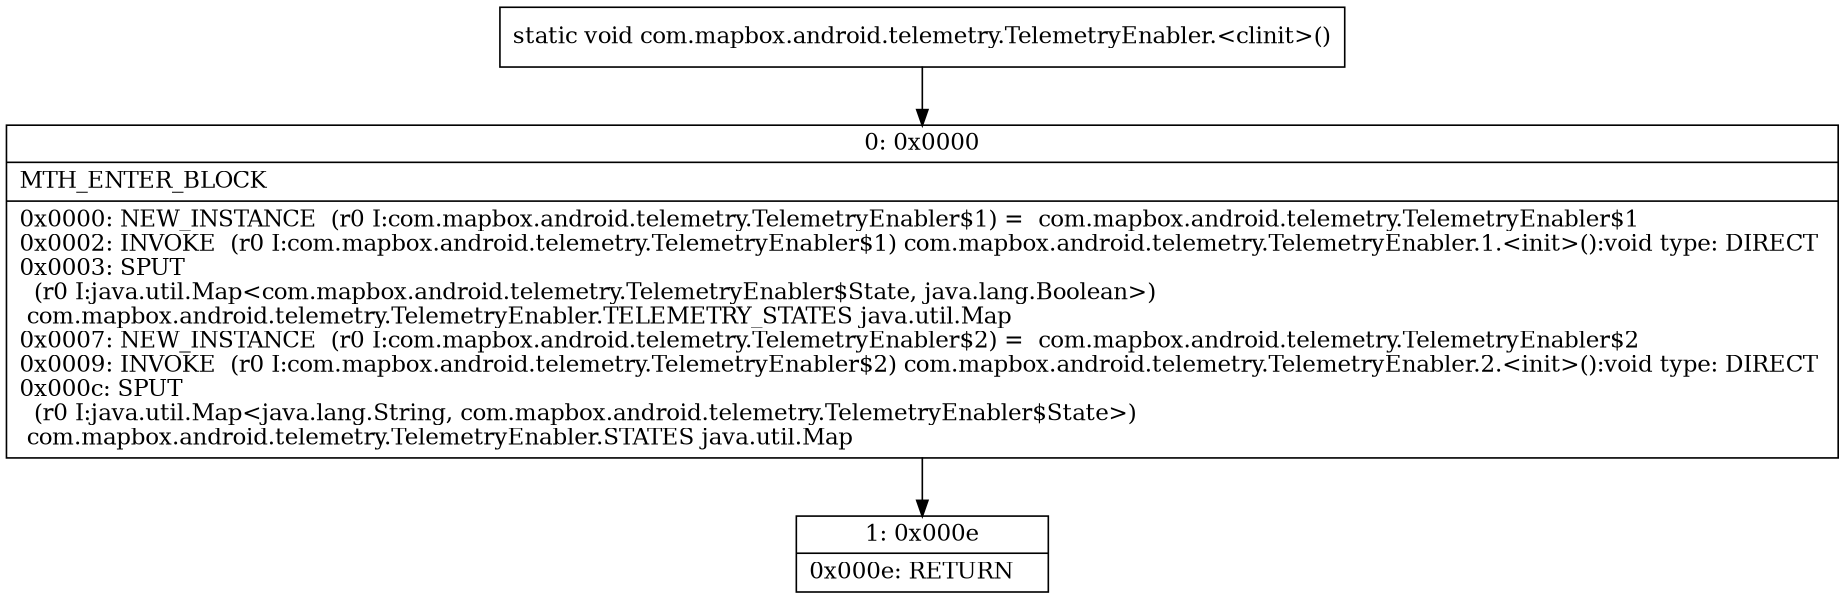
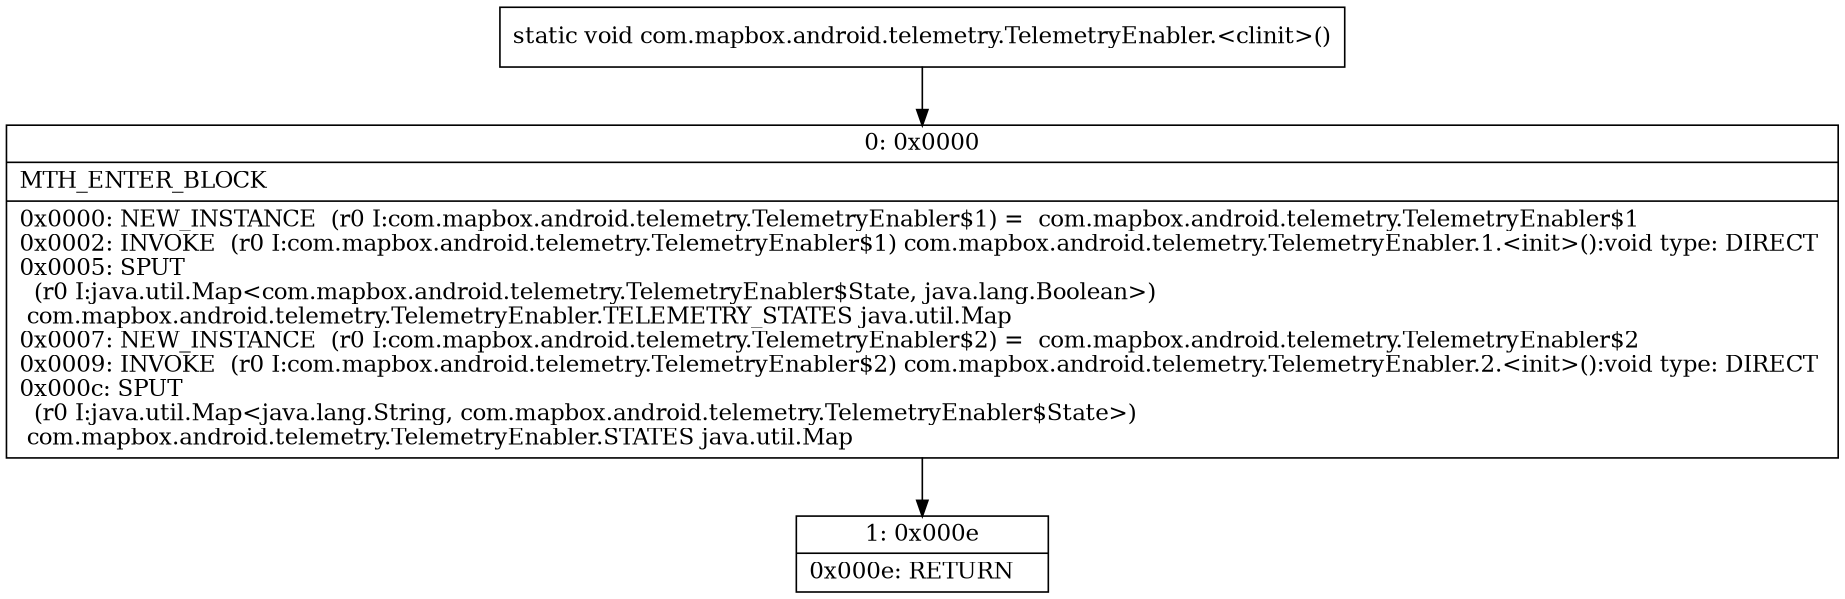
(110, 268) -> (110, 268)
